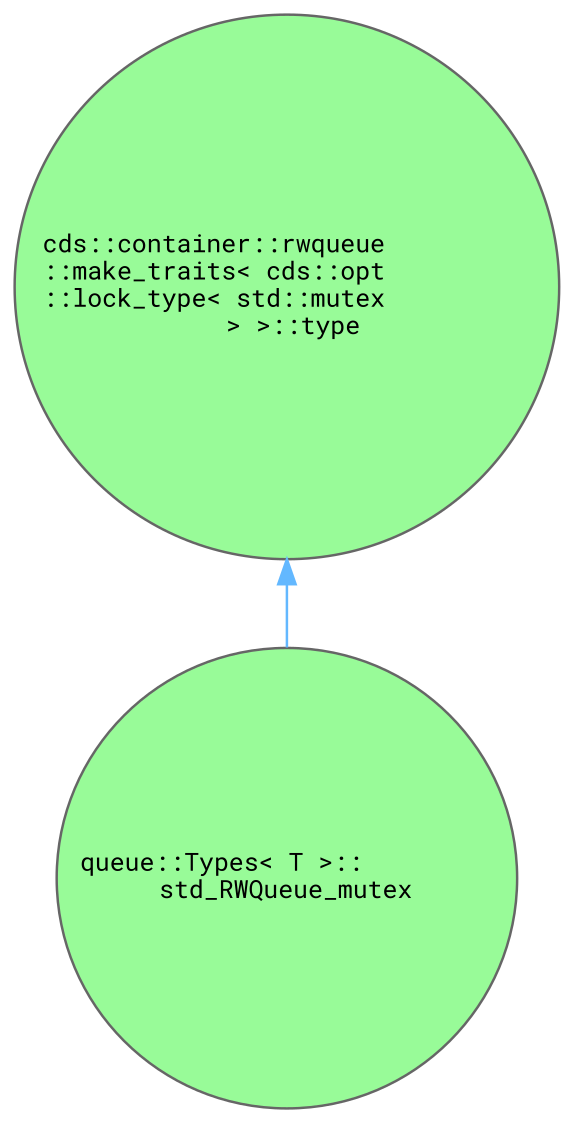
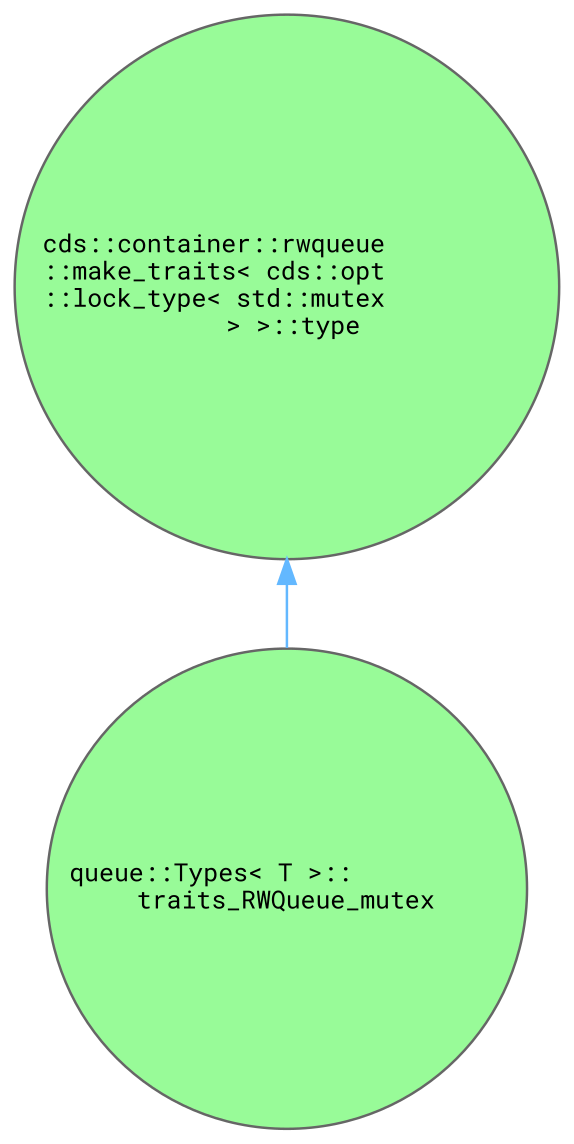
(287, 878) -> (287, 889)
